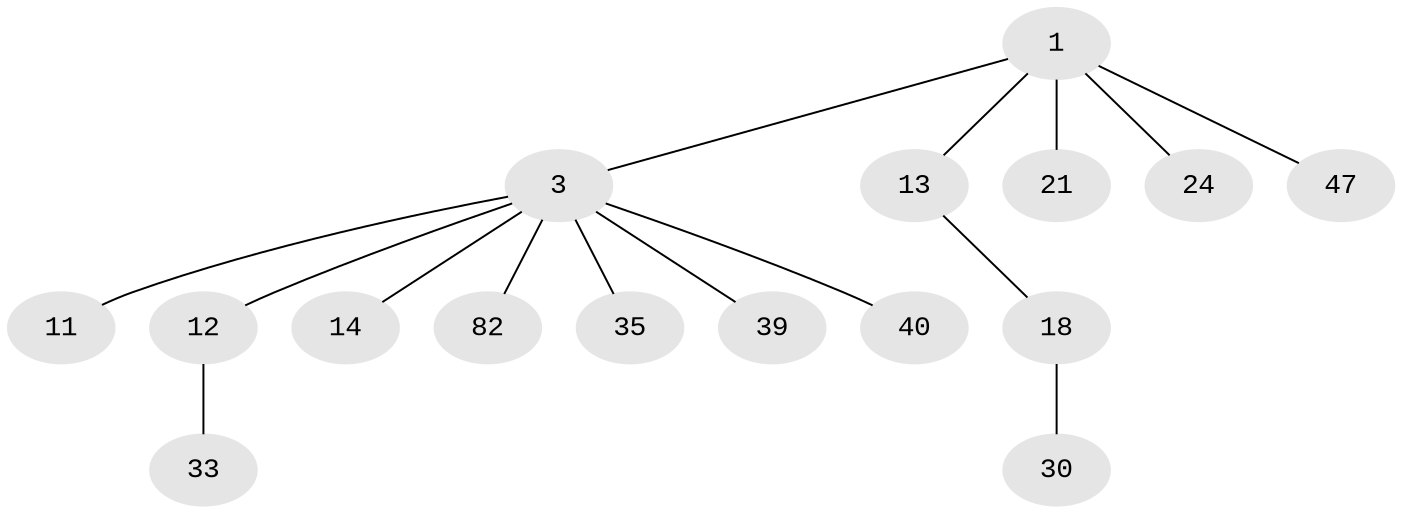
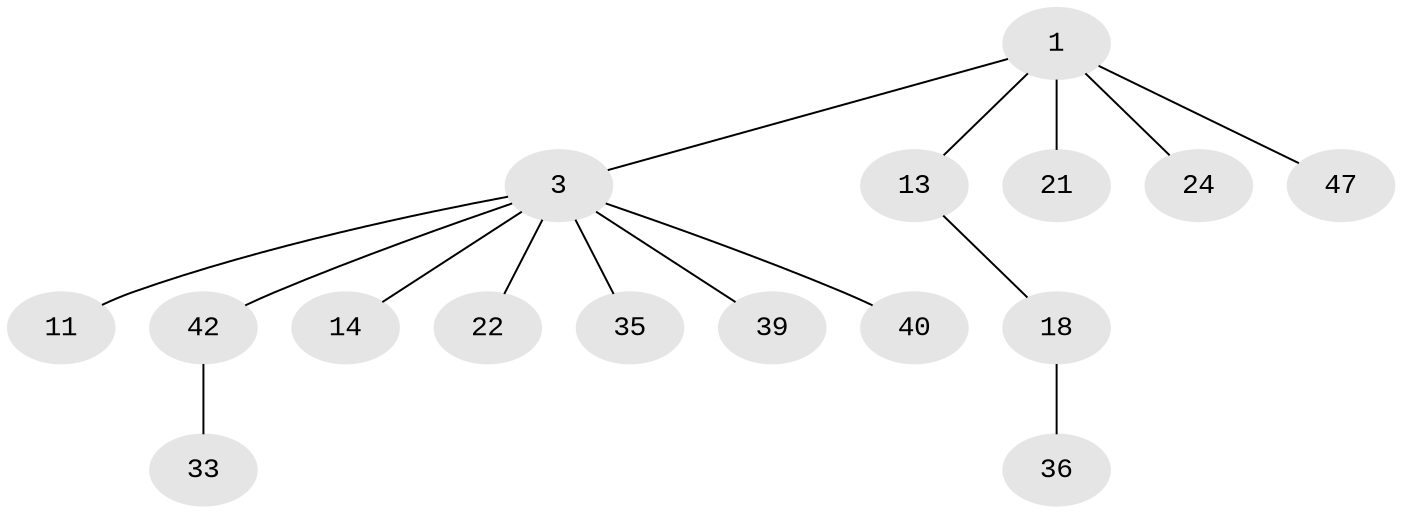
(203, 328) -> (203, 328)
(488, 328) -> (488, 328)
(1057, 470) -> (1057, 470)
